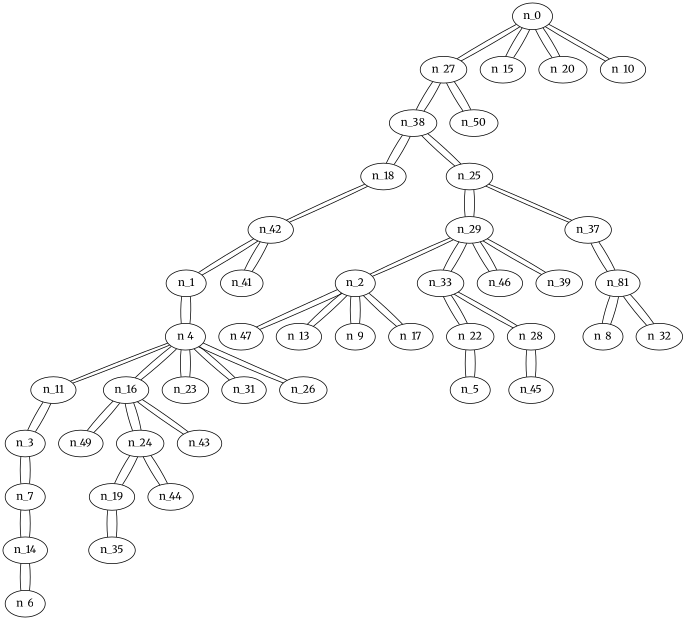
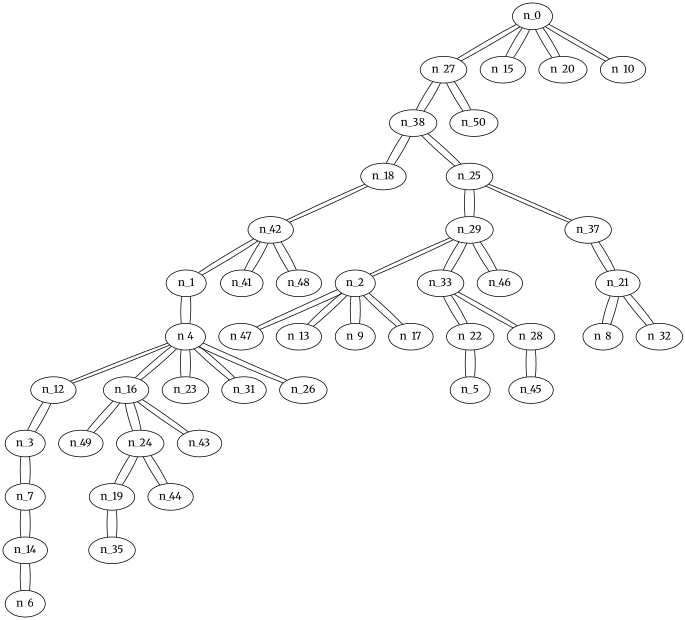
none -> (299, 283)
(559, 283) -> none
(618, 283) -> (618, 283)
(53, 390) -> (53, 390)
